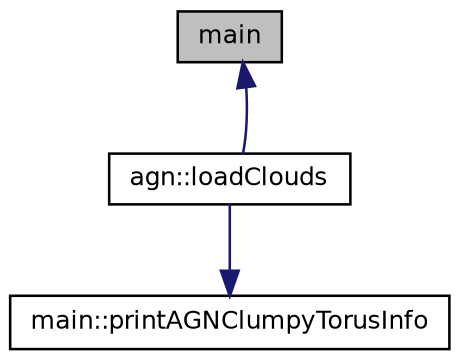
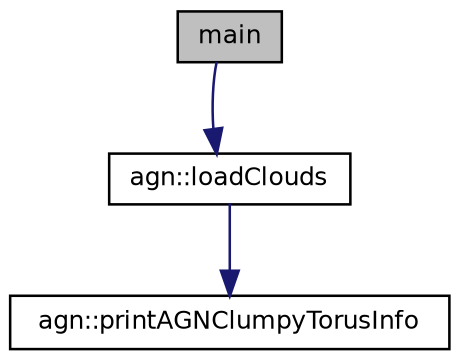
(247, 121) -> (213, 95)
(230, 322) -> (230, 322)
